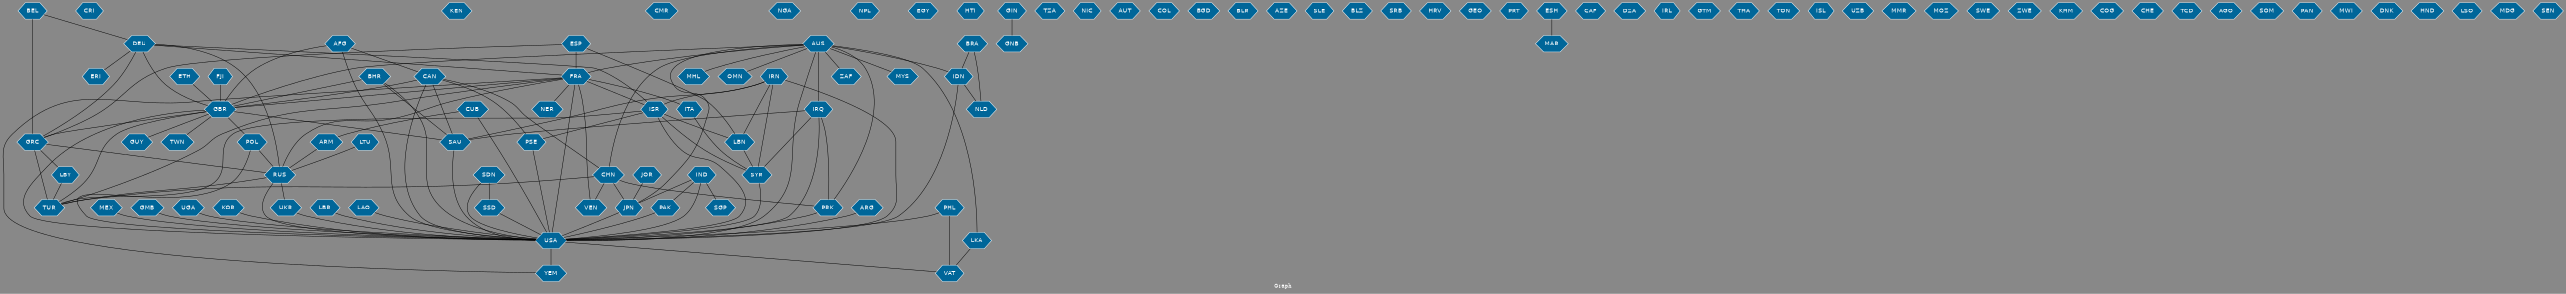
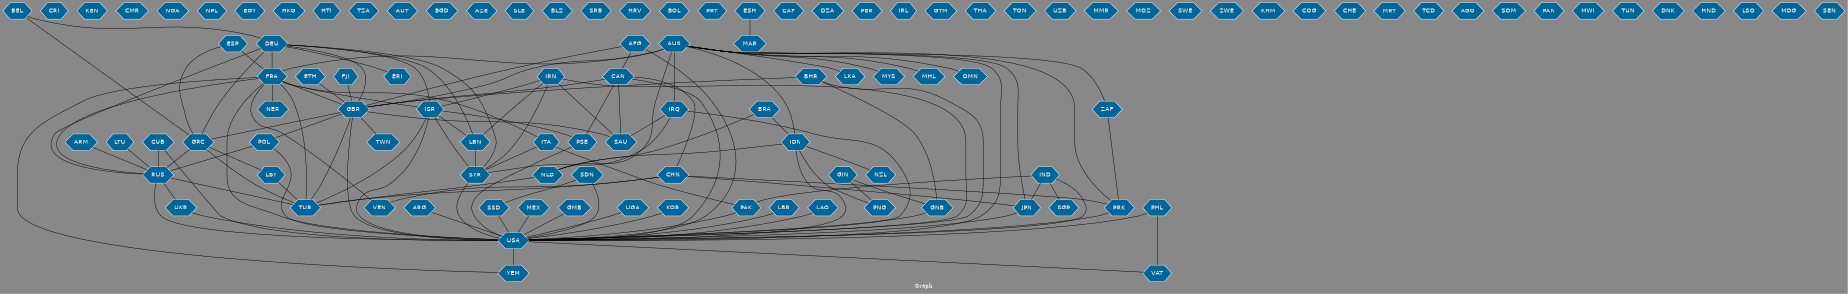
none -> (289, 11)
none -> (674, 11)
none -> (867, 11)
(1087, 11) -> none
(1164, 11) -> none
(1243, 11) -> none
none -> (1390, 11)
(1475, 11) -> none
none -> (1628, 11)
(1821, 11) -> none
none -> (426, 62)
(675, 62) -> (649, 140)
(667, 82) -> (409, 61)
(421, 114) -> (901, 122)
(398, 122) -> (158, 159)
(137, 142) -> none
(828, 158) -> (1113, 159)
(647, 175) -> none
none -> (881, 175)
none -> (648, 181)
none -> (481, 185)
none -> (880, 208)
(468, 218) -> (728, 232)
(963, 257) -> none
